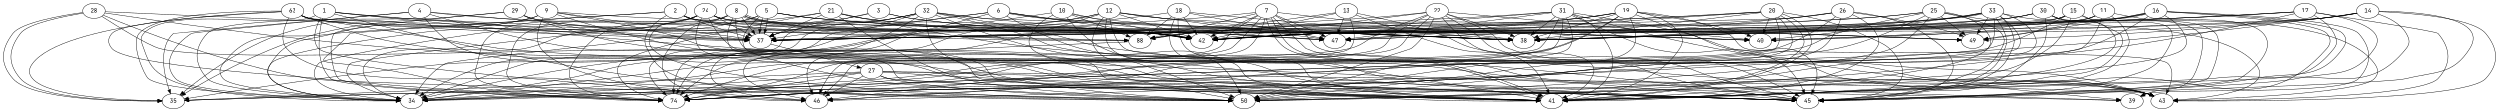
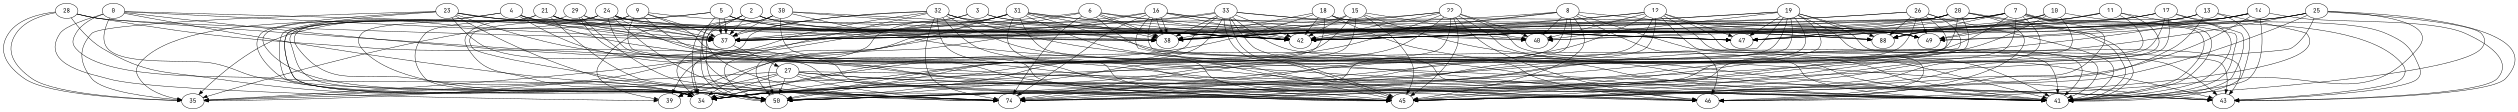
(293, 11) -> (447, 11)
(324, 11) -> (113, 11)
(972, 30) -> (1015, 57)
(981, 48) -> (1432, 75)
